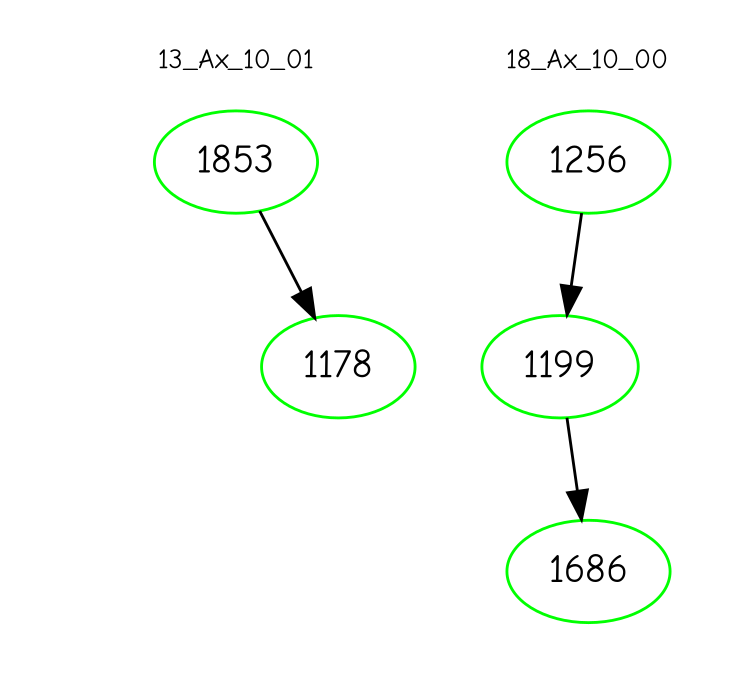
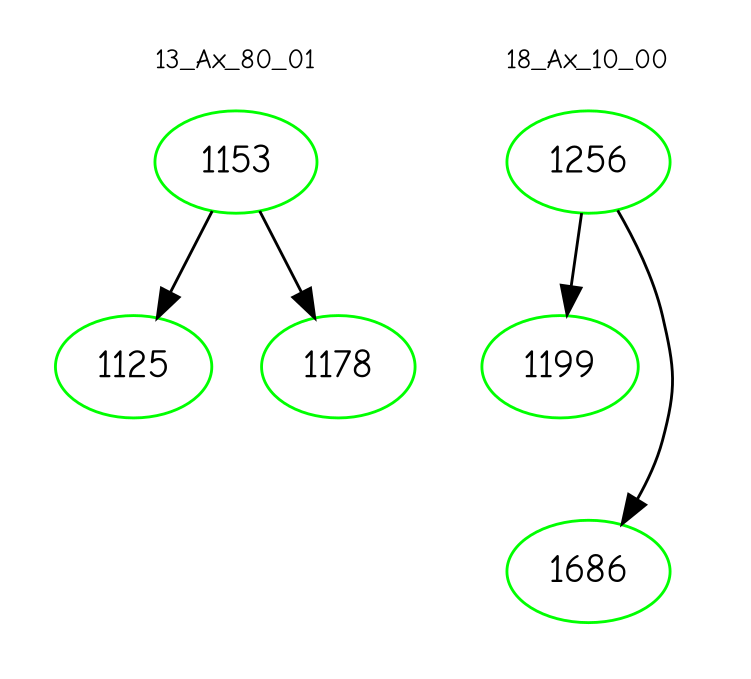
(236, 61) -> (236, 61)
(236, 162) -> (236, 162)
none -> (134, 367)
(572, 454) -> (670, 353)
